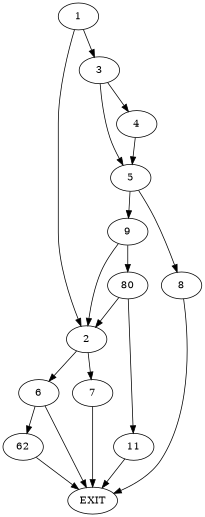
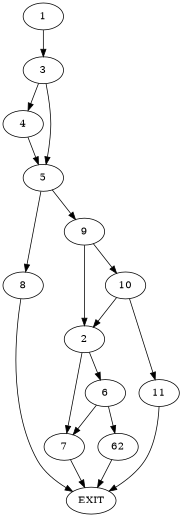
(58, 175) -> none
(128, 285) -> (126, 285)
(64, 443) -> (87, 417)
